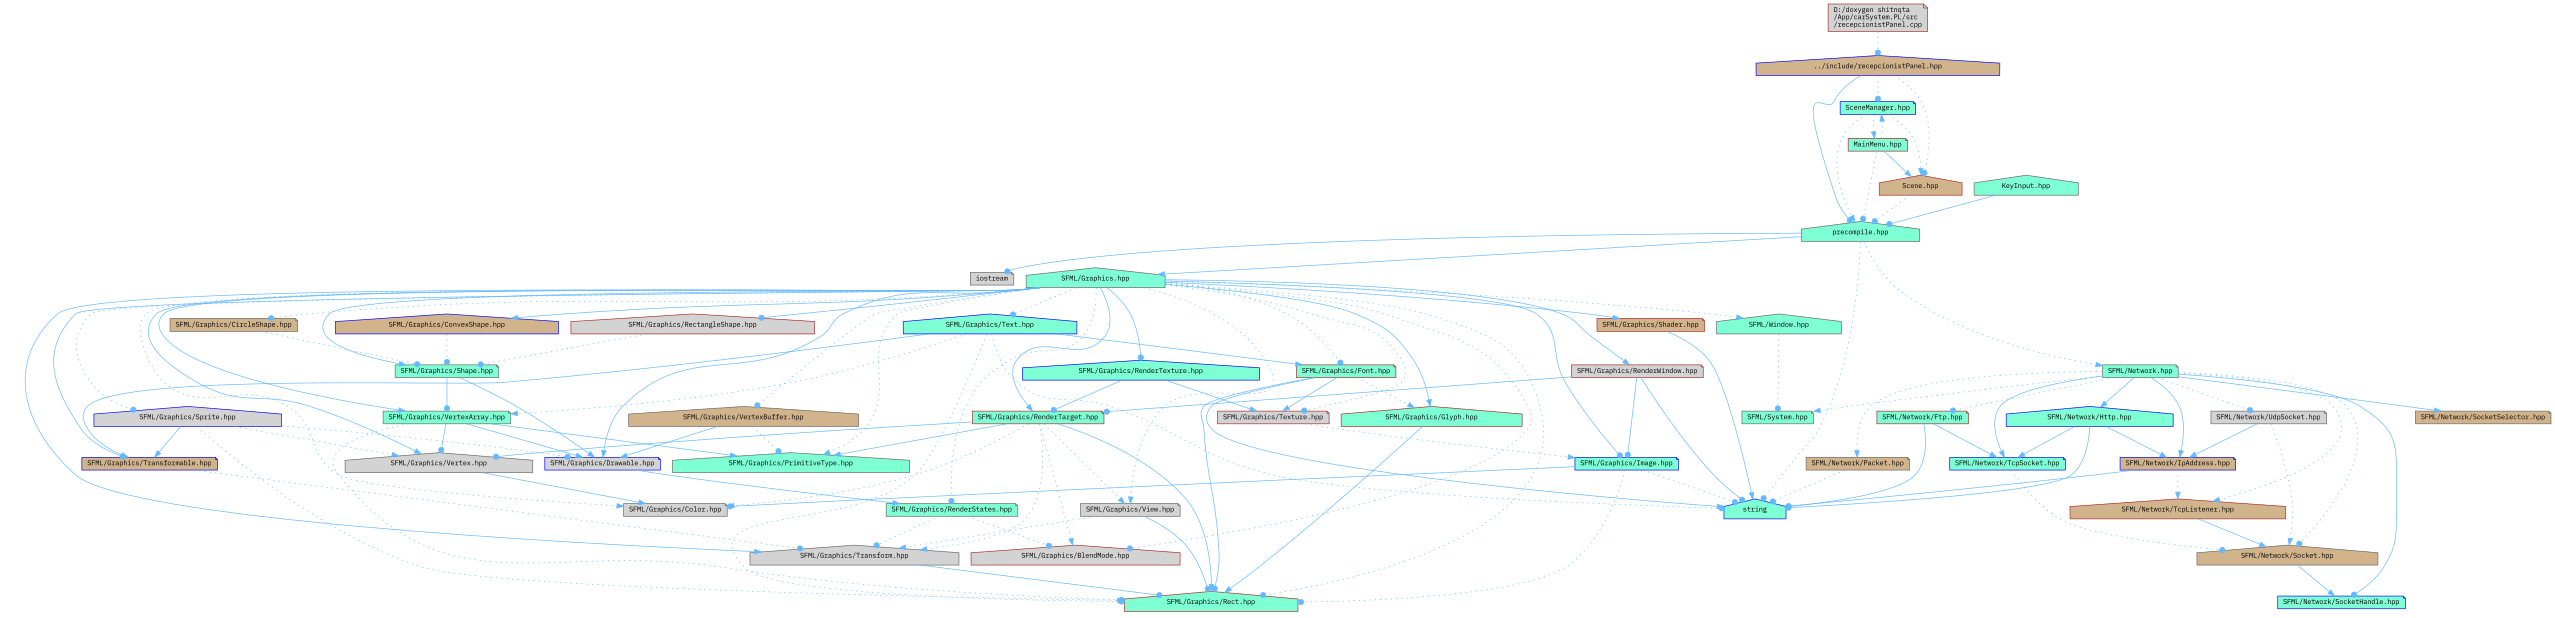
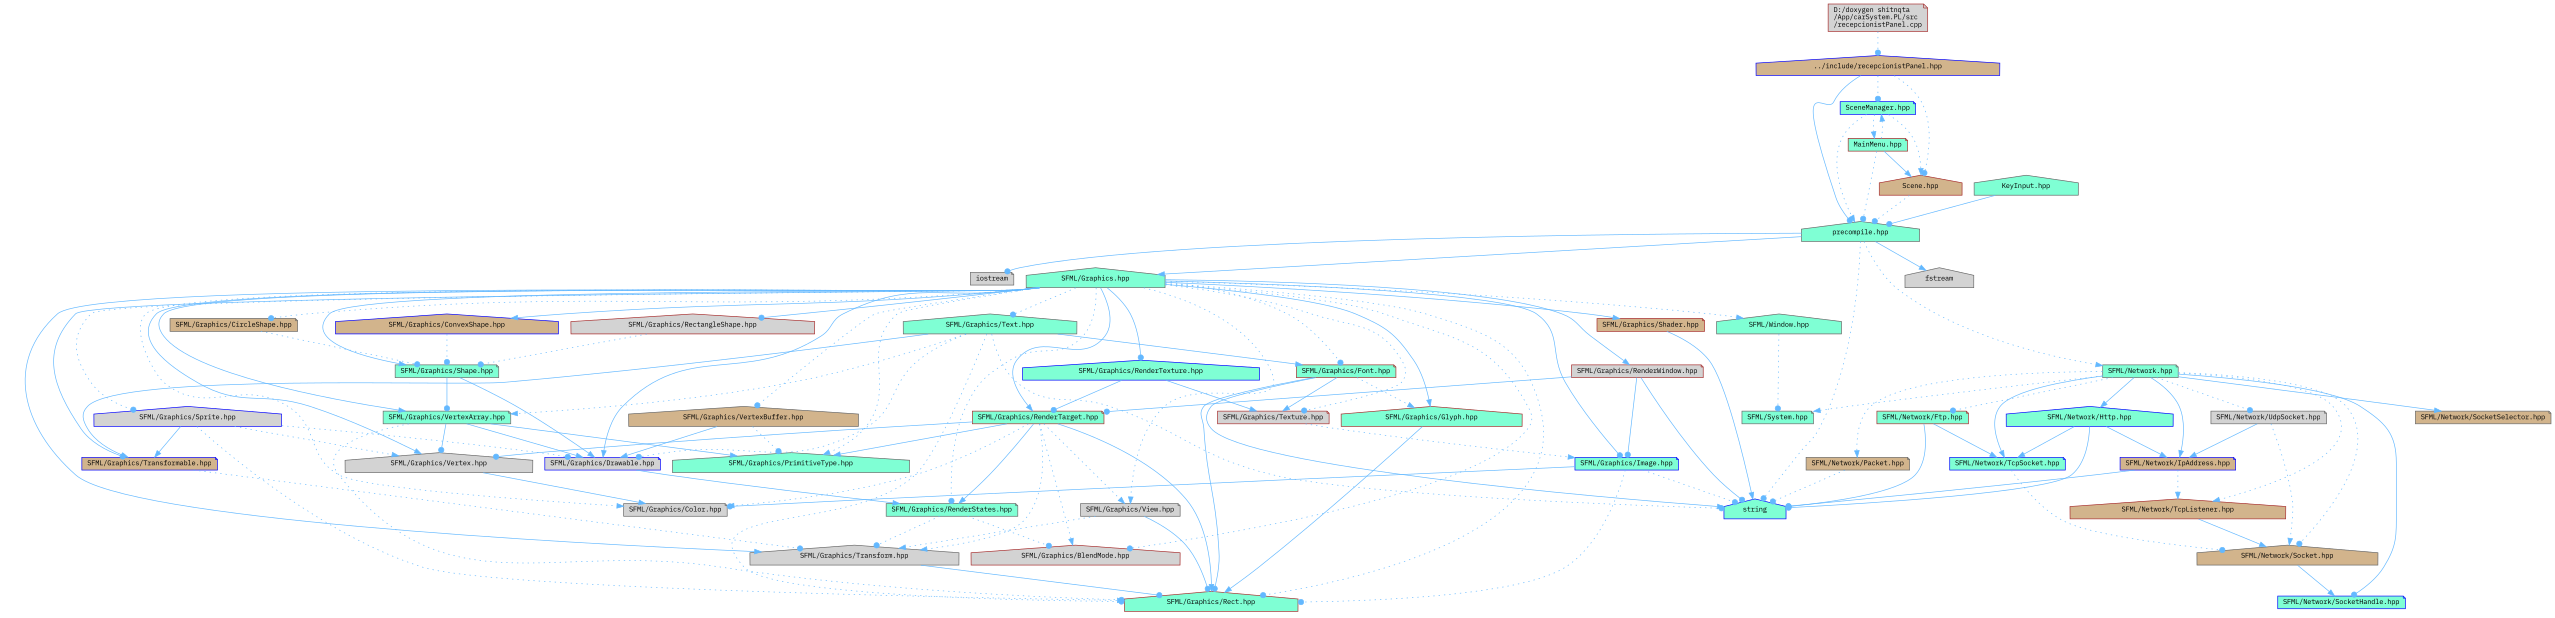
none -> (1939, 279)
(990, 325) -> (990, 325)
none -> (826, 445)
none -> (1000, 463)
